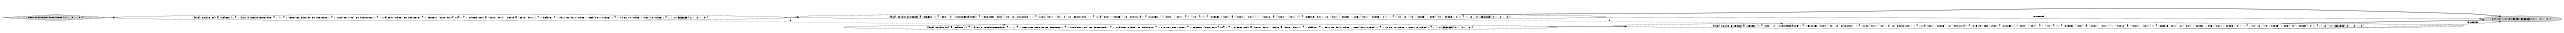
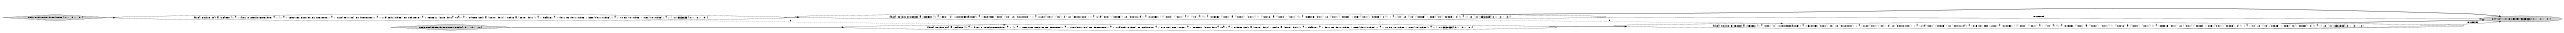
none -> (451, 27)
